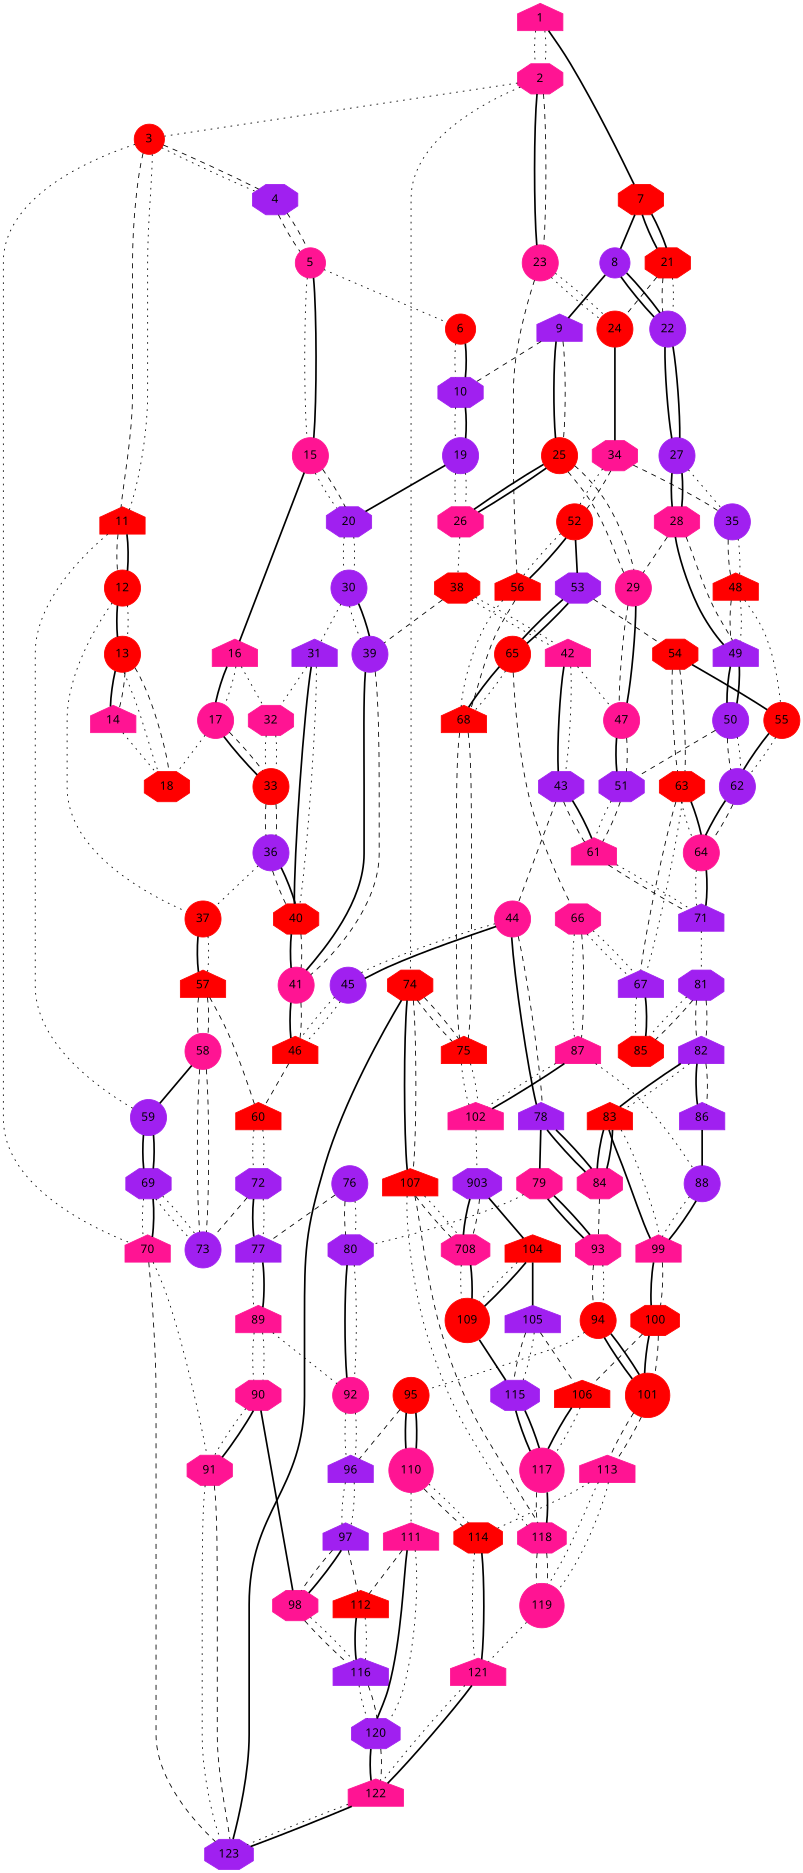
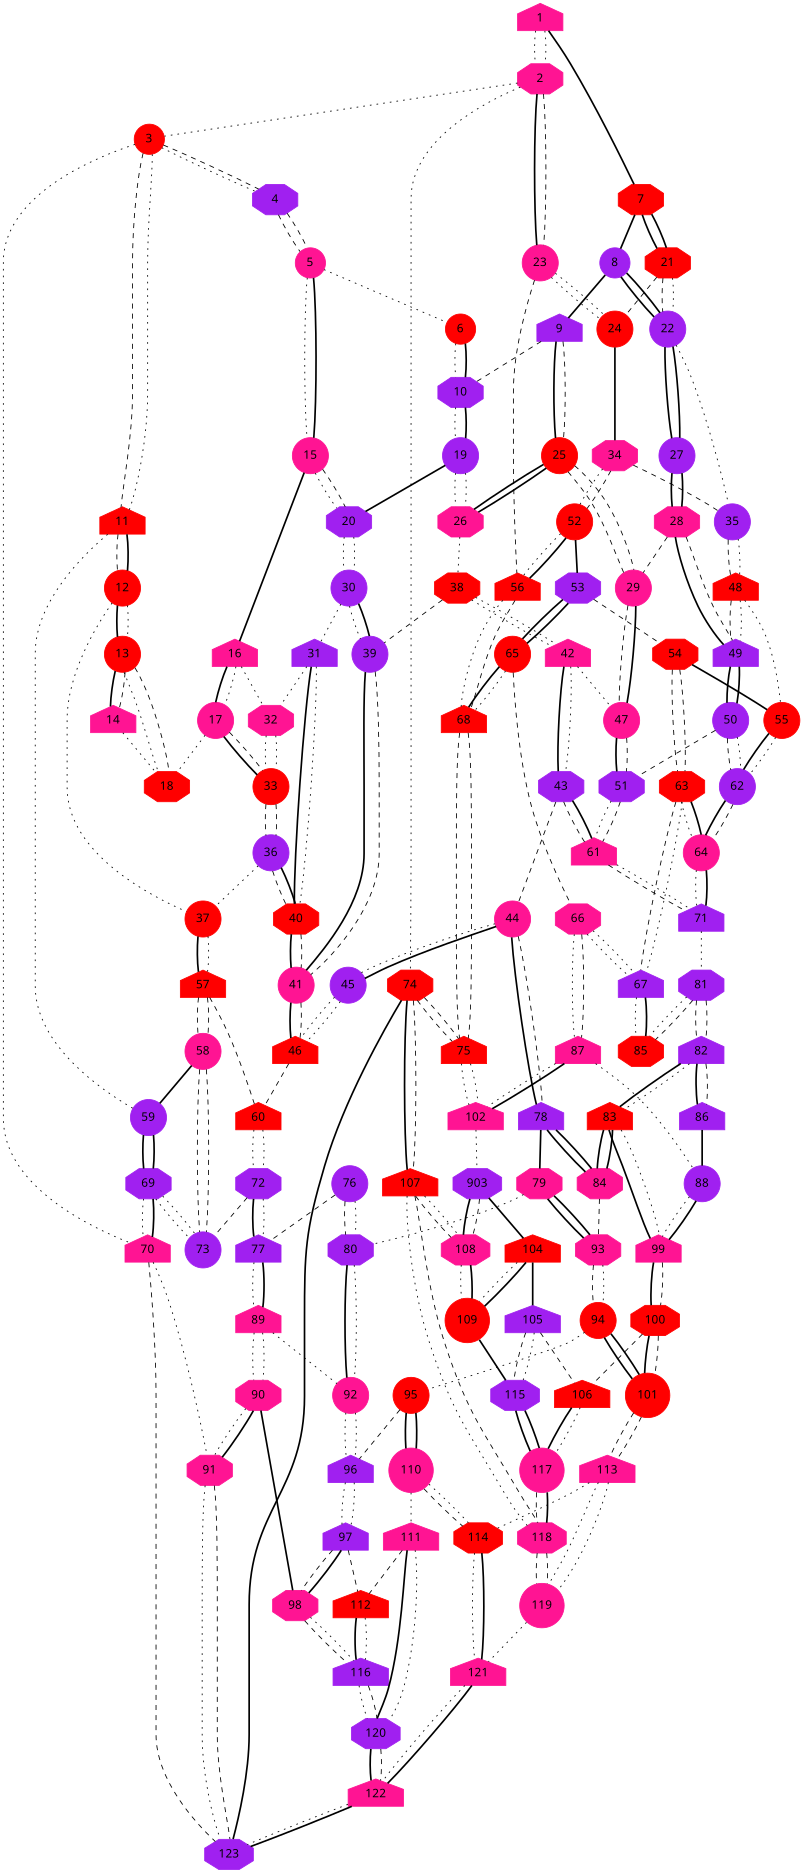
(705, 489) -> (707, 423)
(466, 1250) -> (466, 1250)
